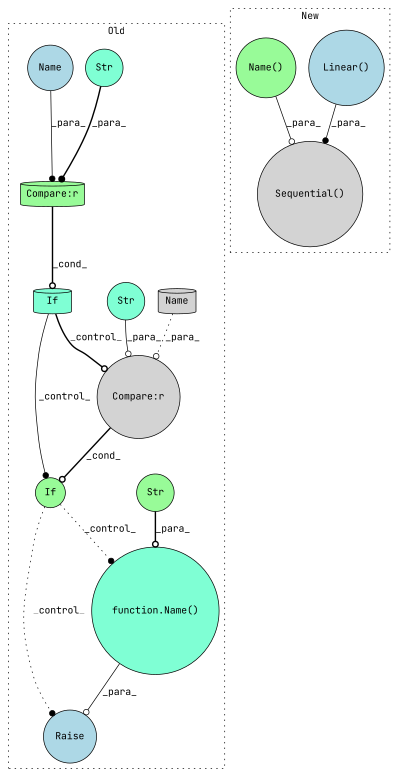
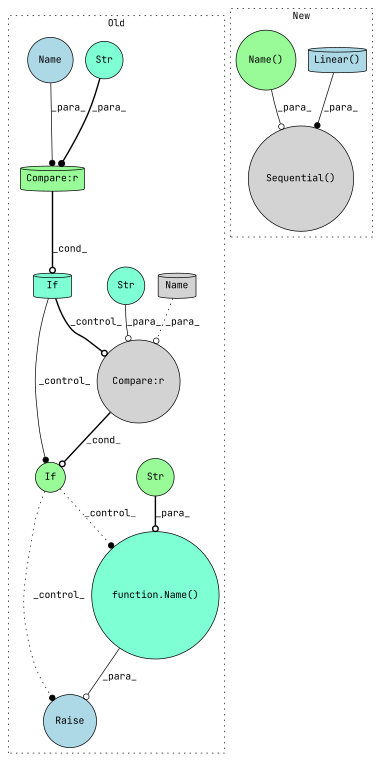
(346, 68) -> (337, 60)
